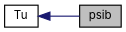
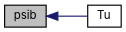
(65, 16) -> (73, 16)
